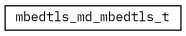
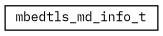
(93, 18) -> (81, 18)
